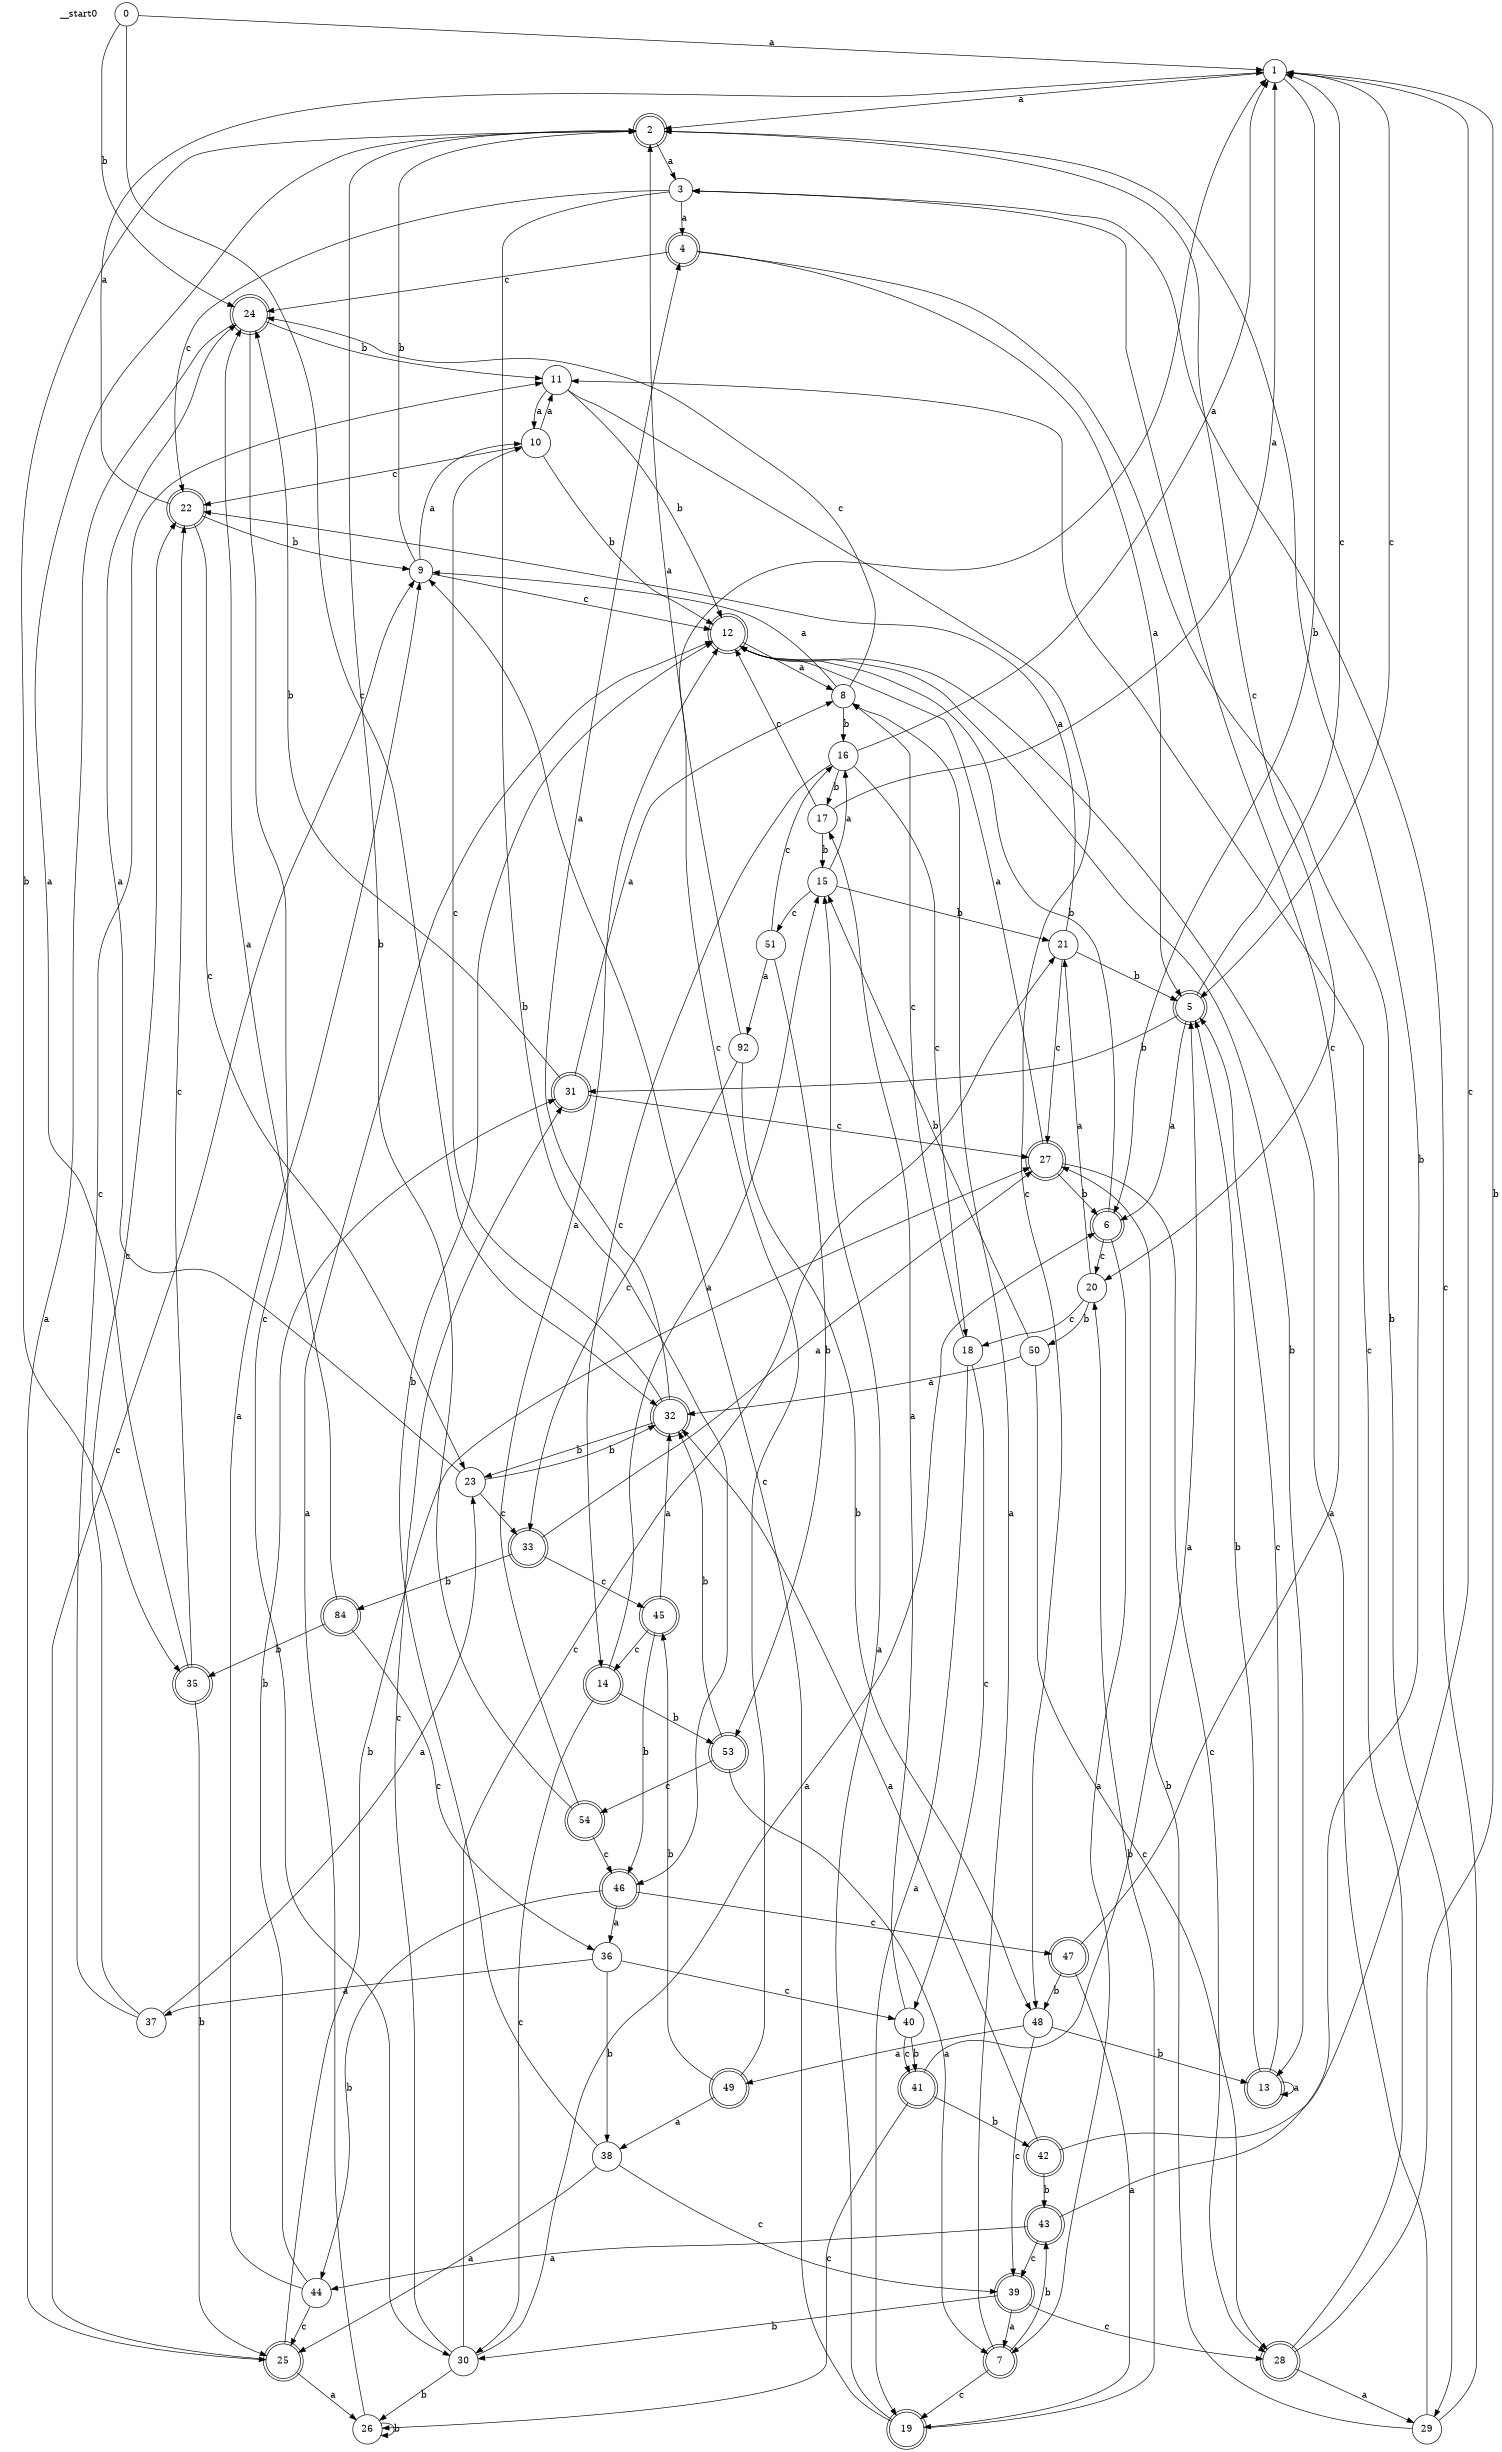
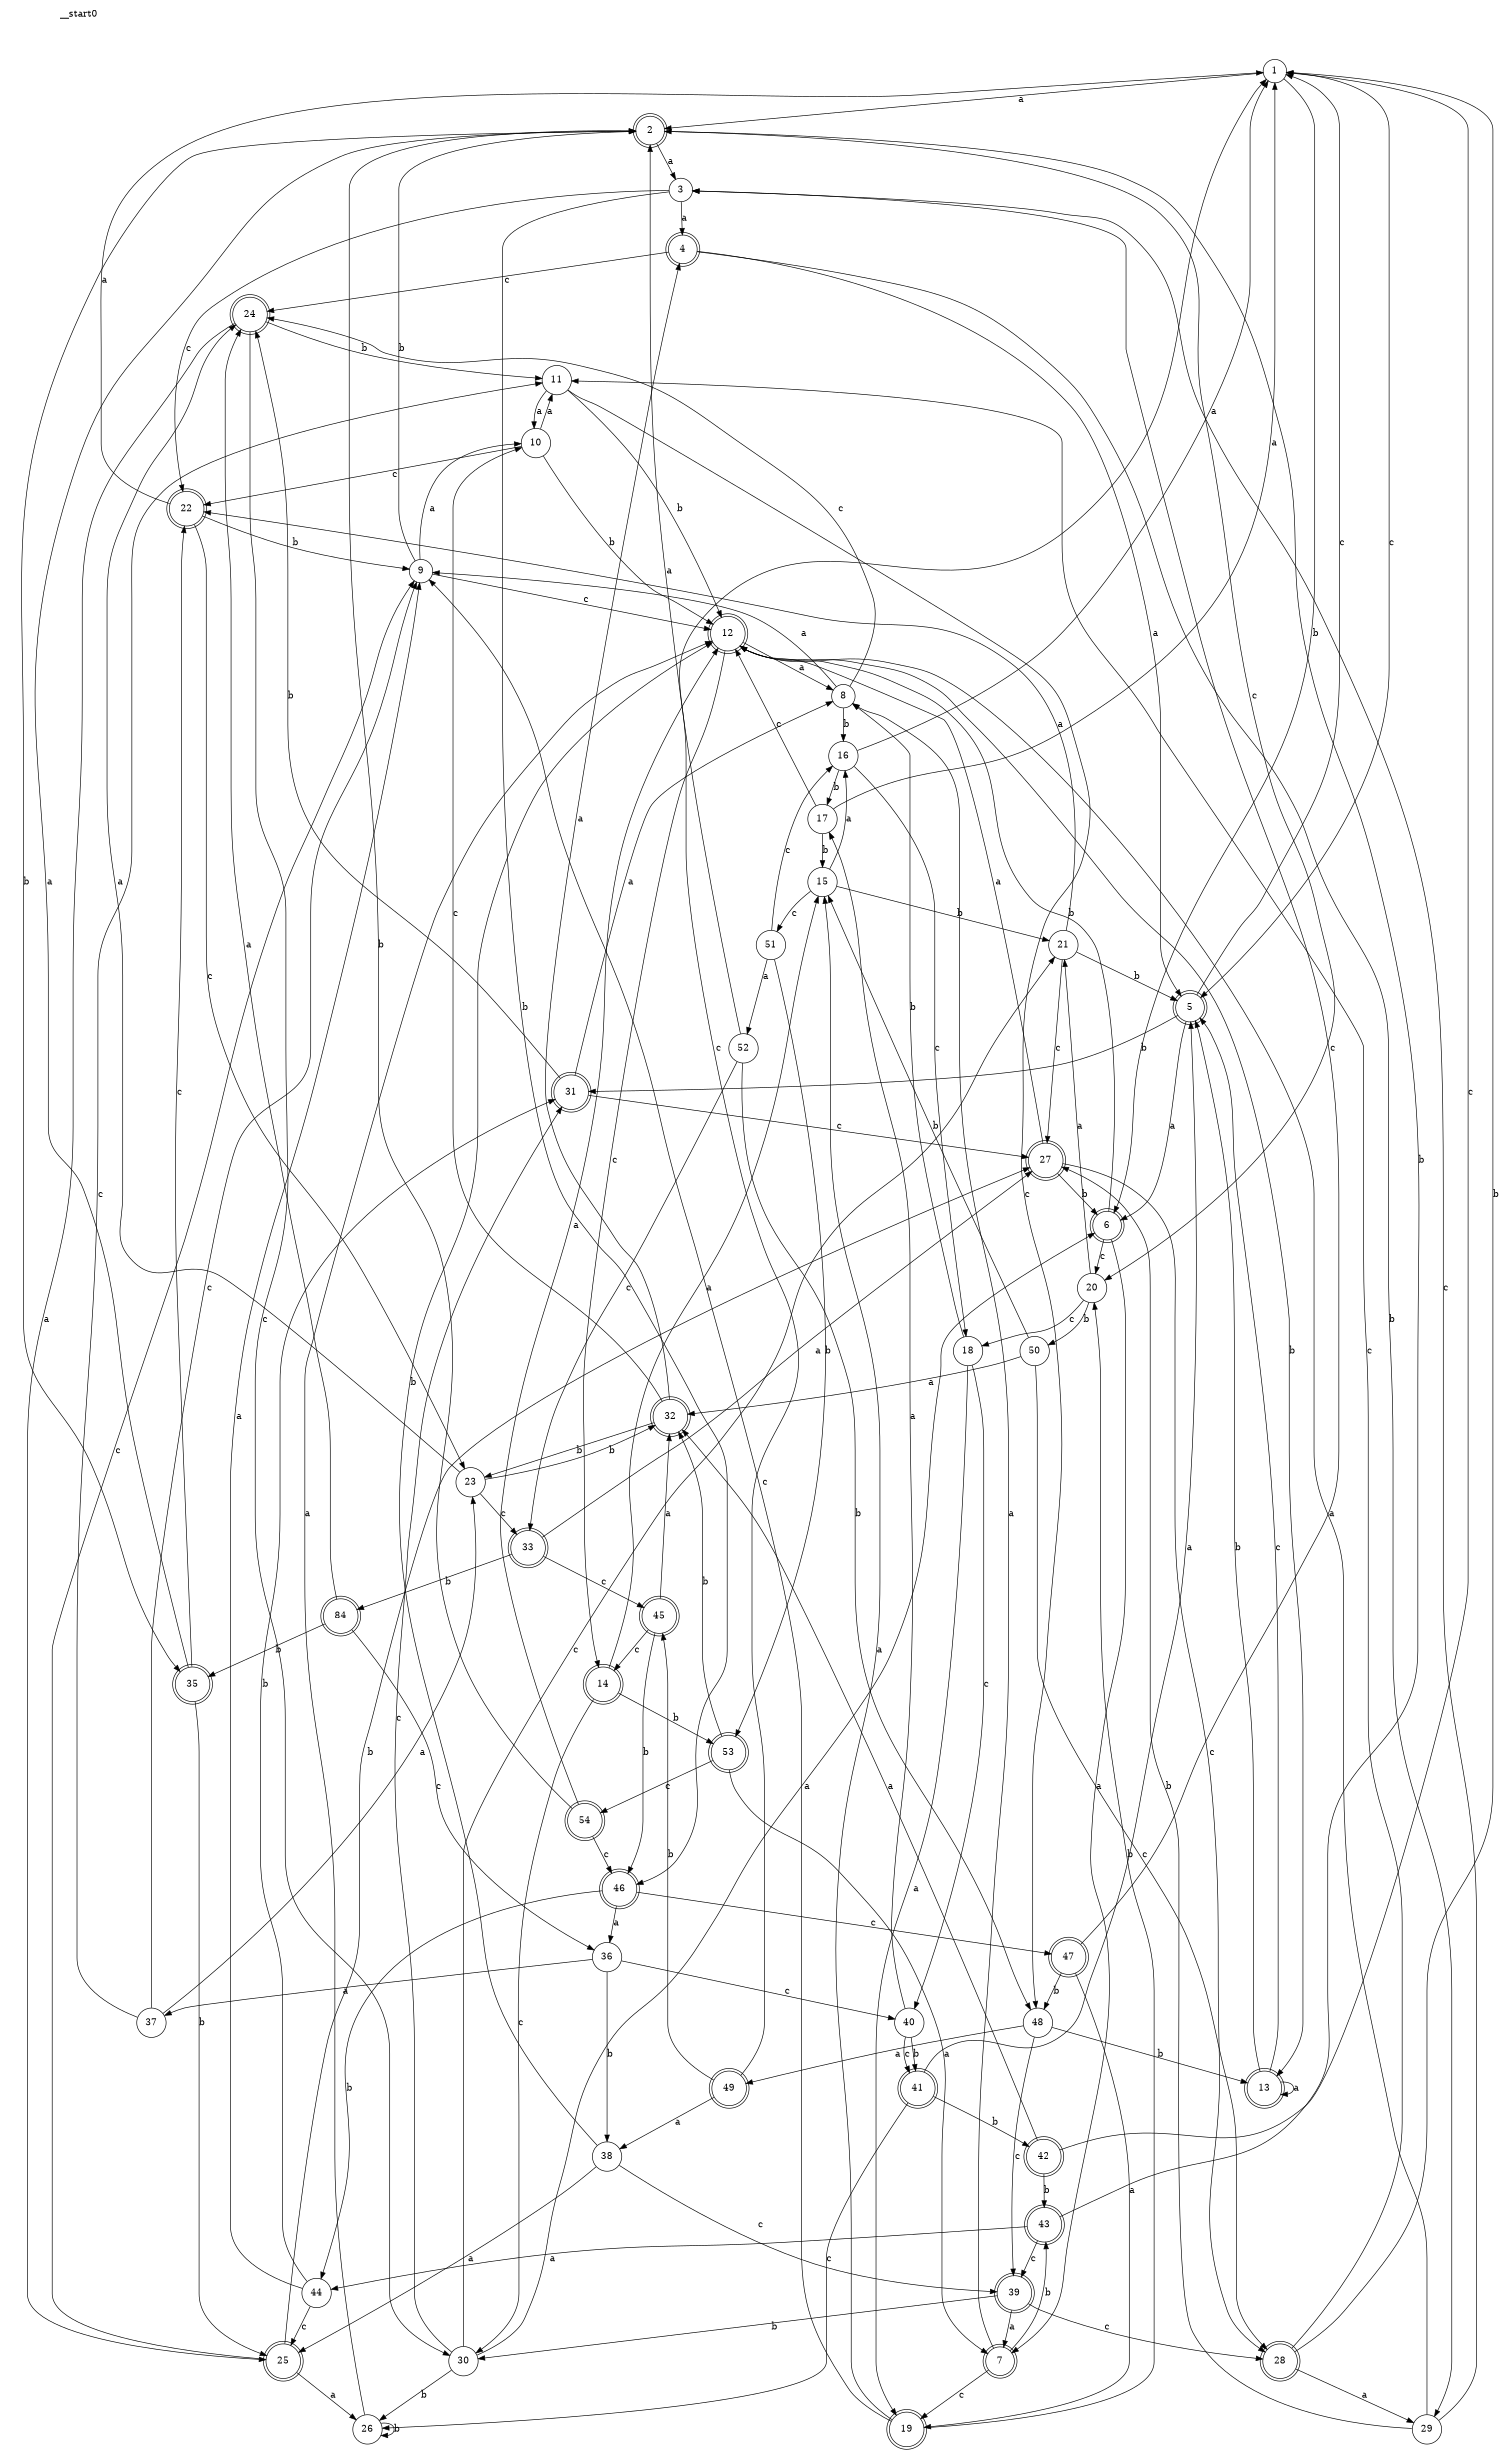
(127, 14) -> none
(913, 1008) -> (913, 1008)
(744, 1048) -> (744, 1048)
(624, 1187) -> (612, 1150)
(121, 1277) -> (200, 1311)
